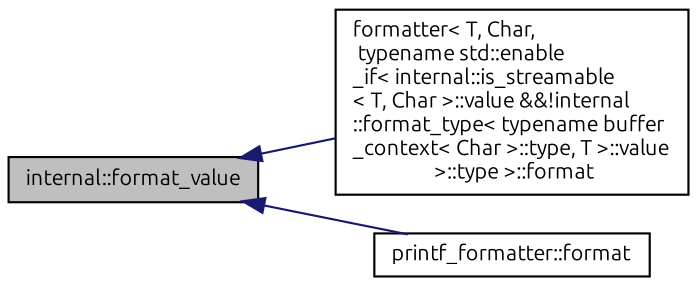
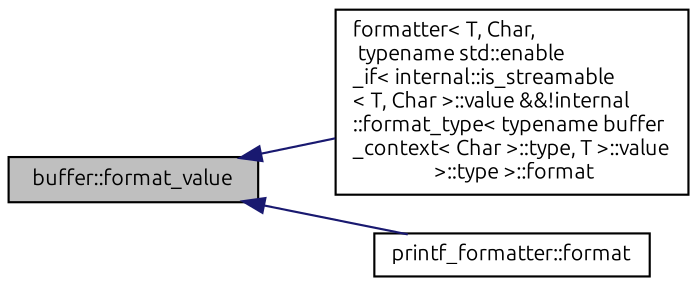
(133, 180) -> (133, 180)
